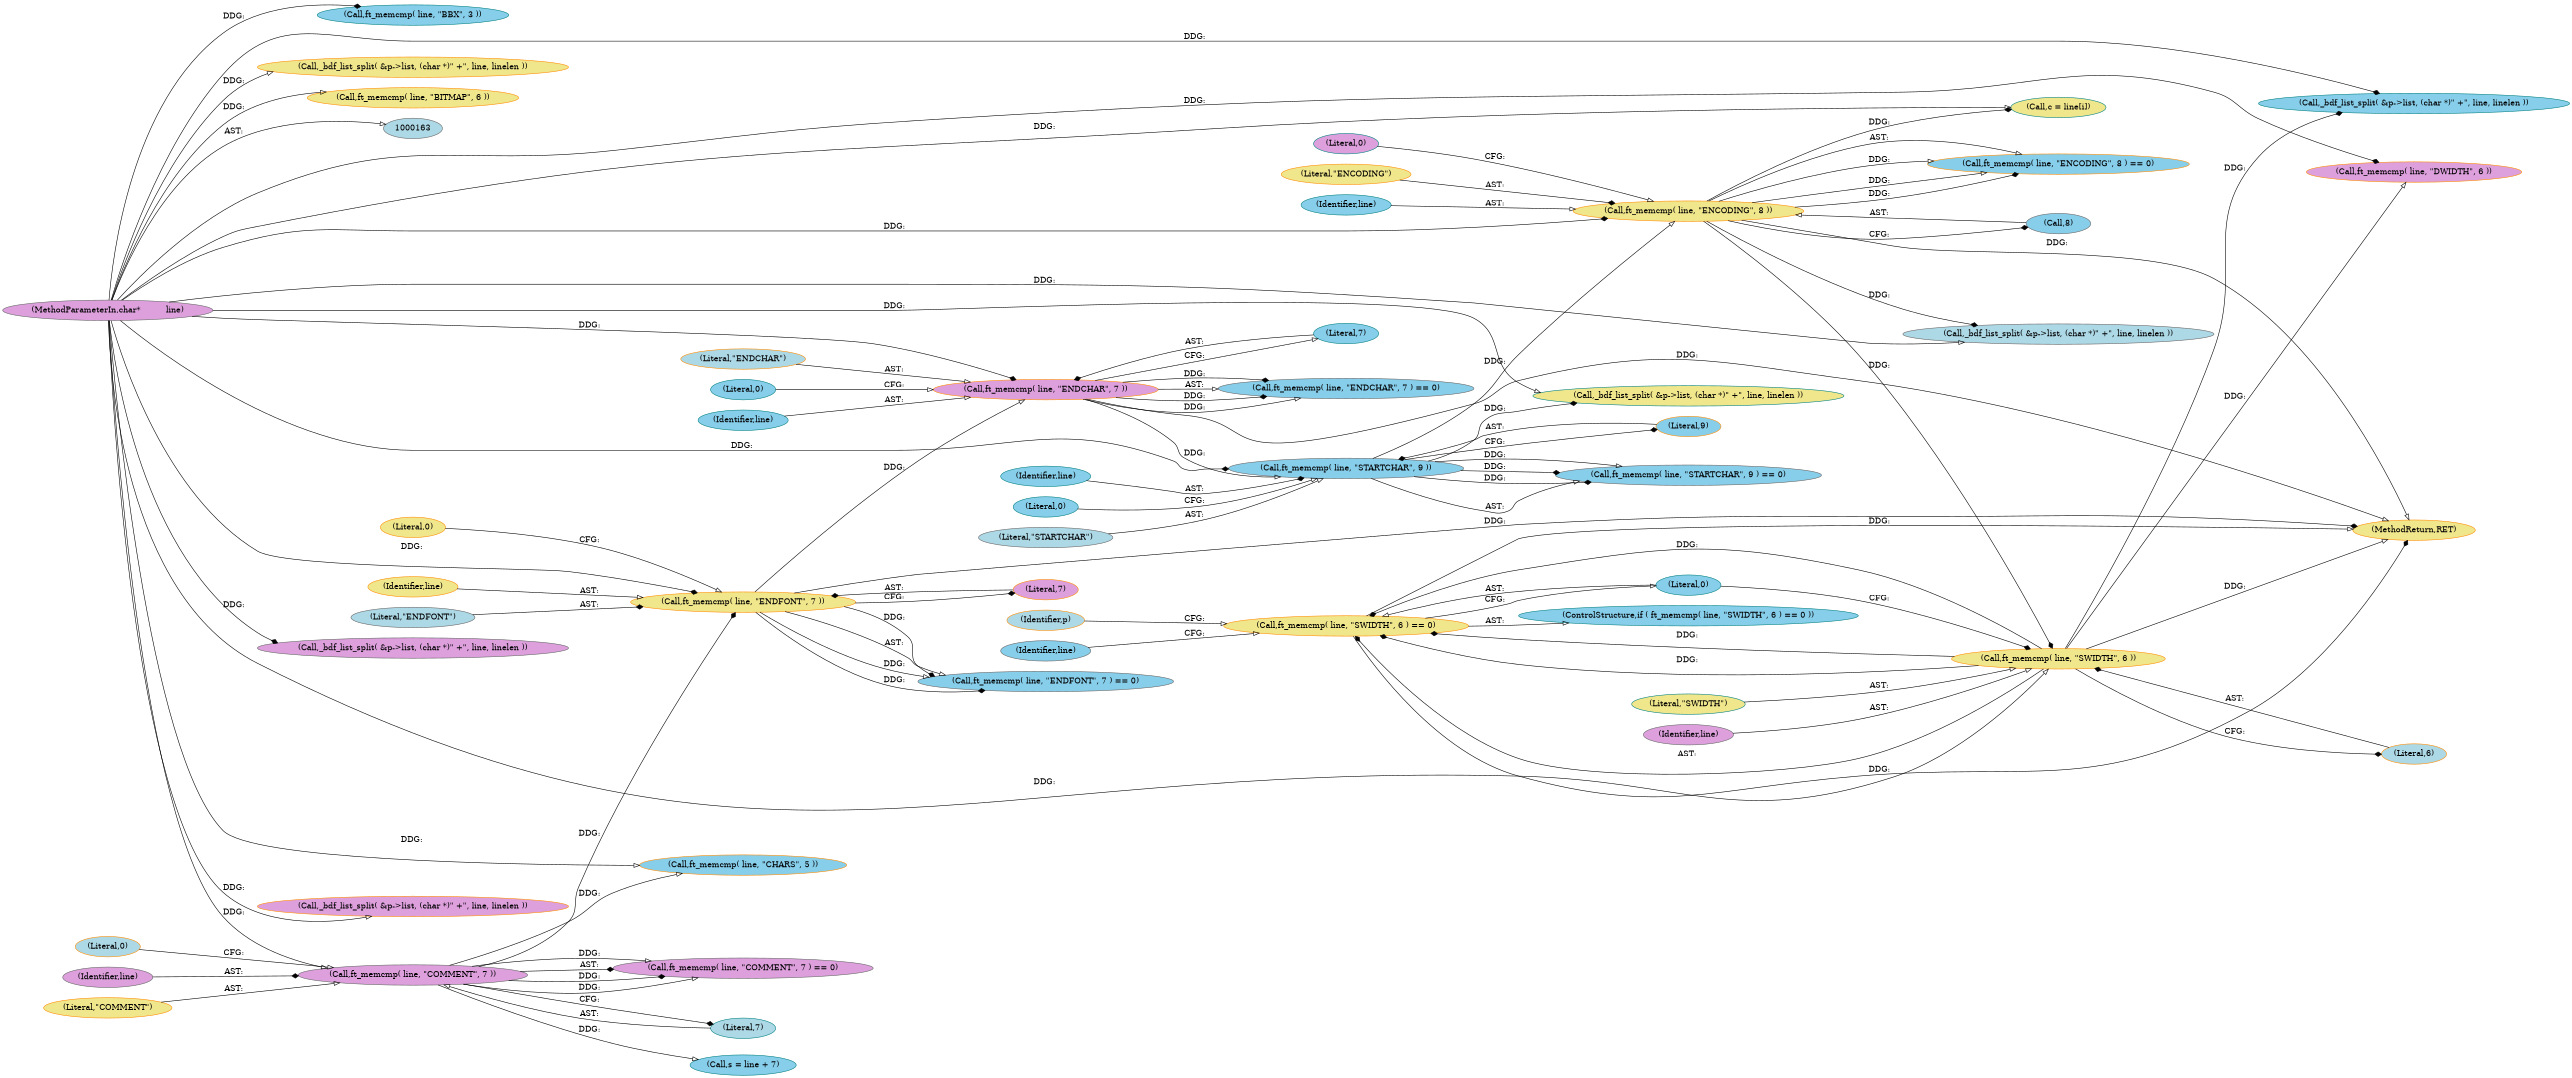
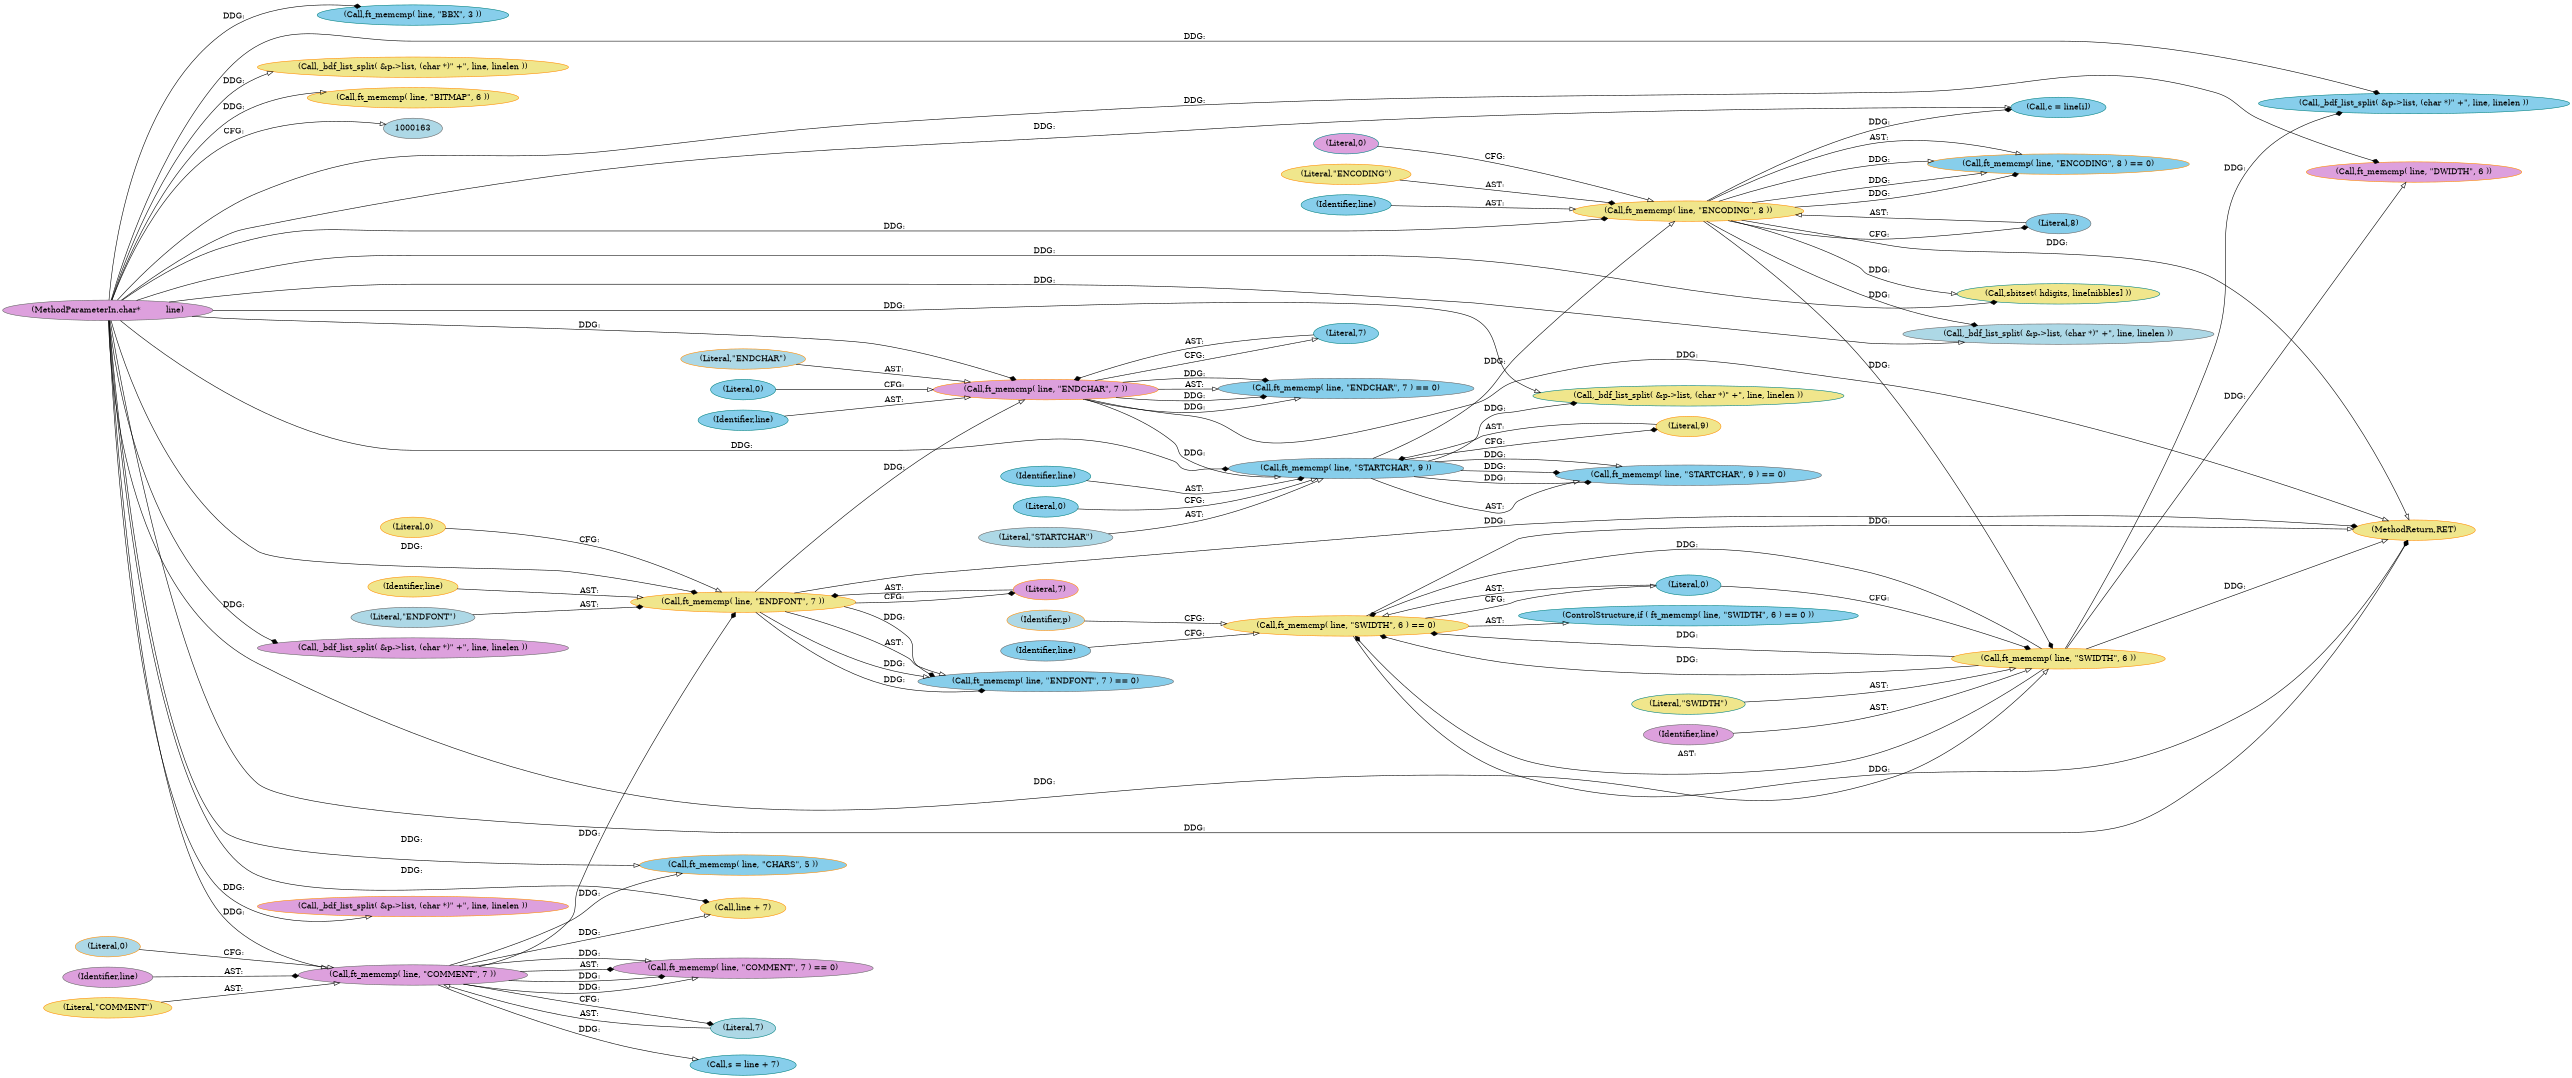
(2058, 107) -> (2058, 107)
(235, 132) -> (235, 132)
(2058, 224) -> (2058, 224)
none -> (2058, 294)
(1688, 426) -> (1688, 426)
(2414, 754) -> none
none -> (1145, 833)
none -> (743, 908)
